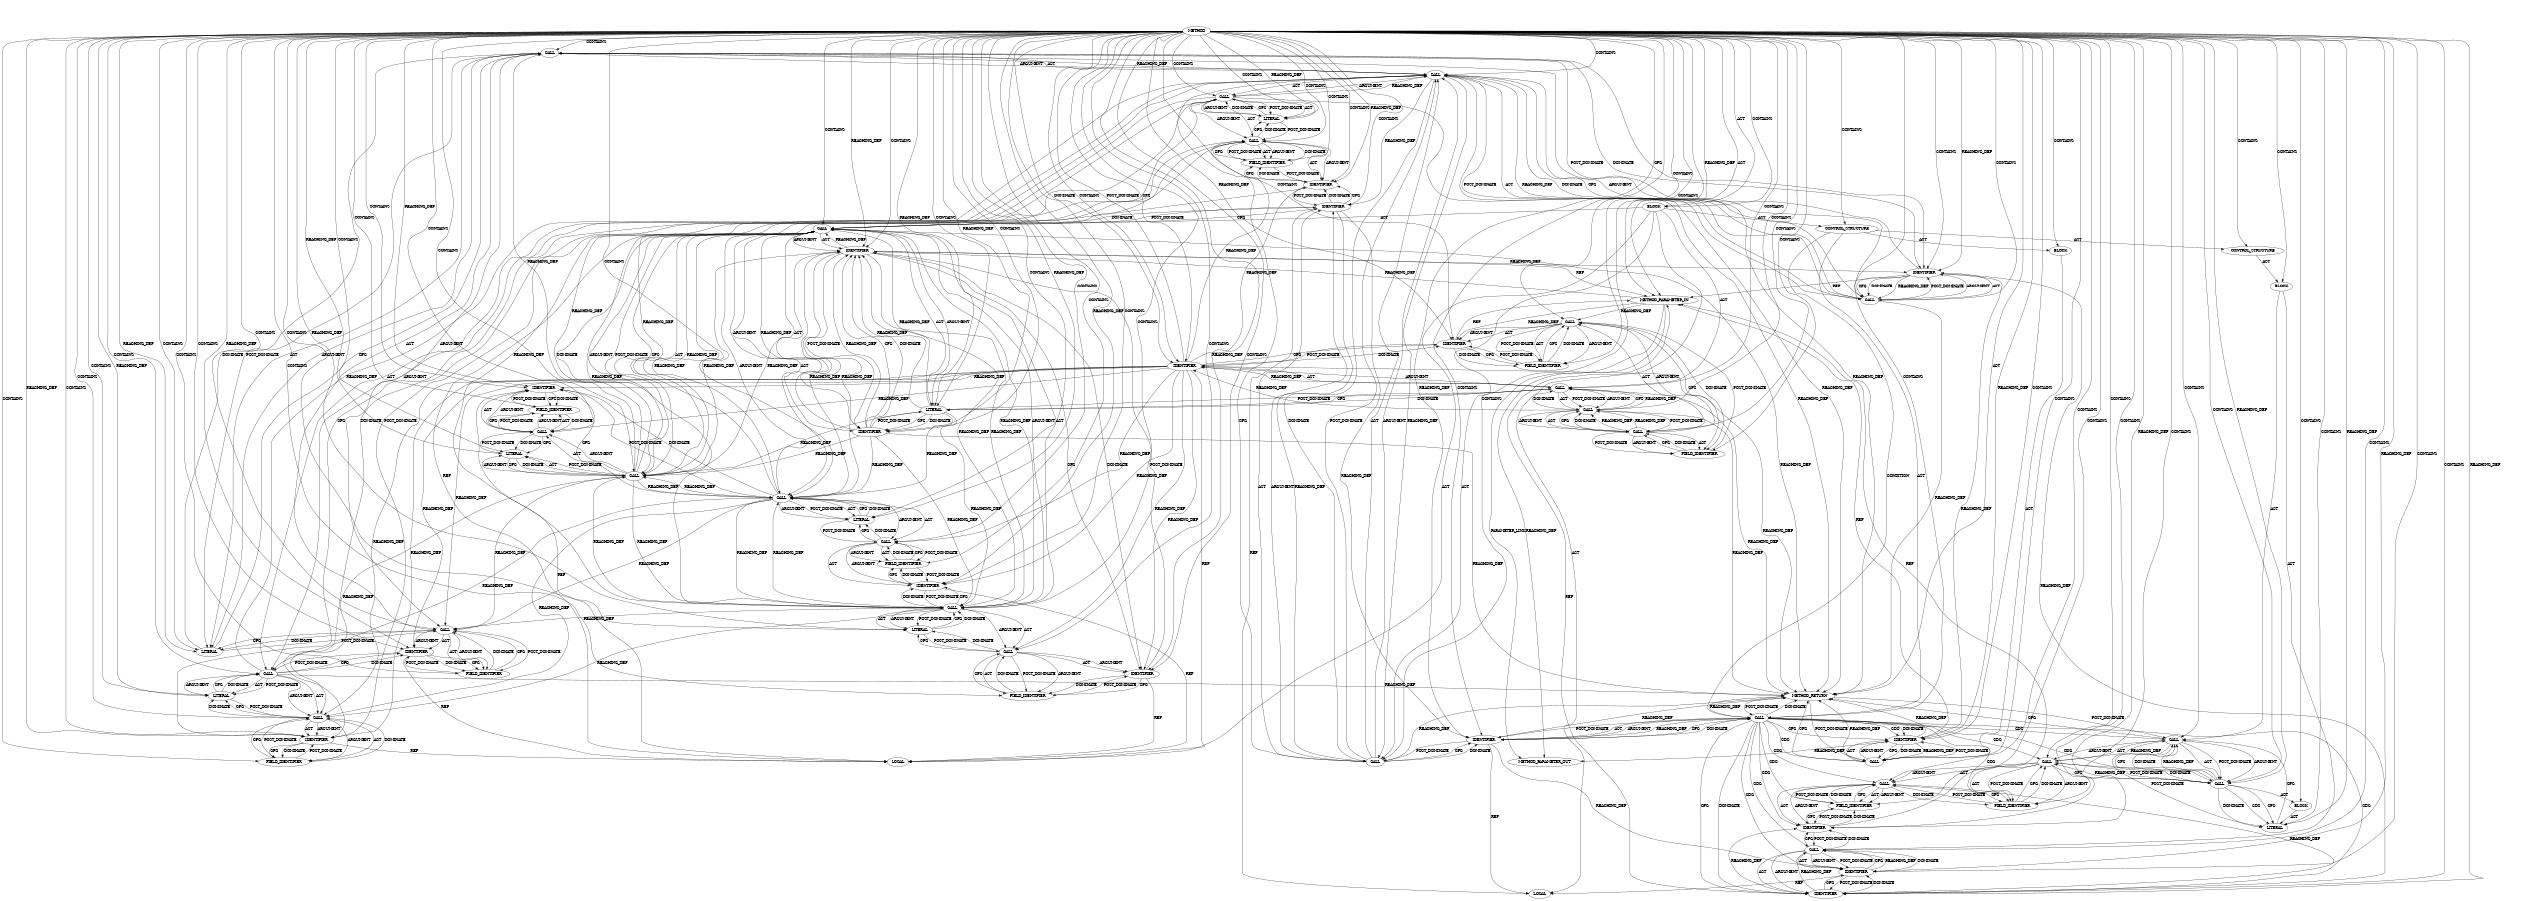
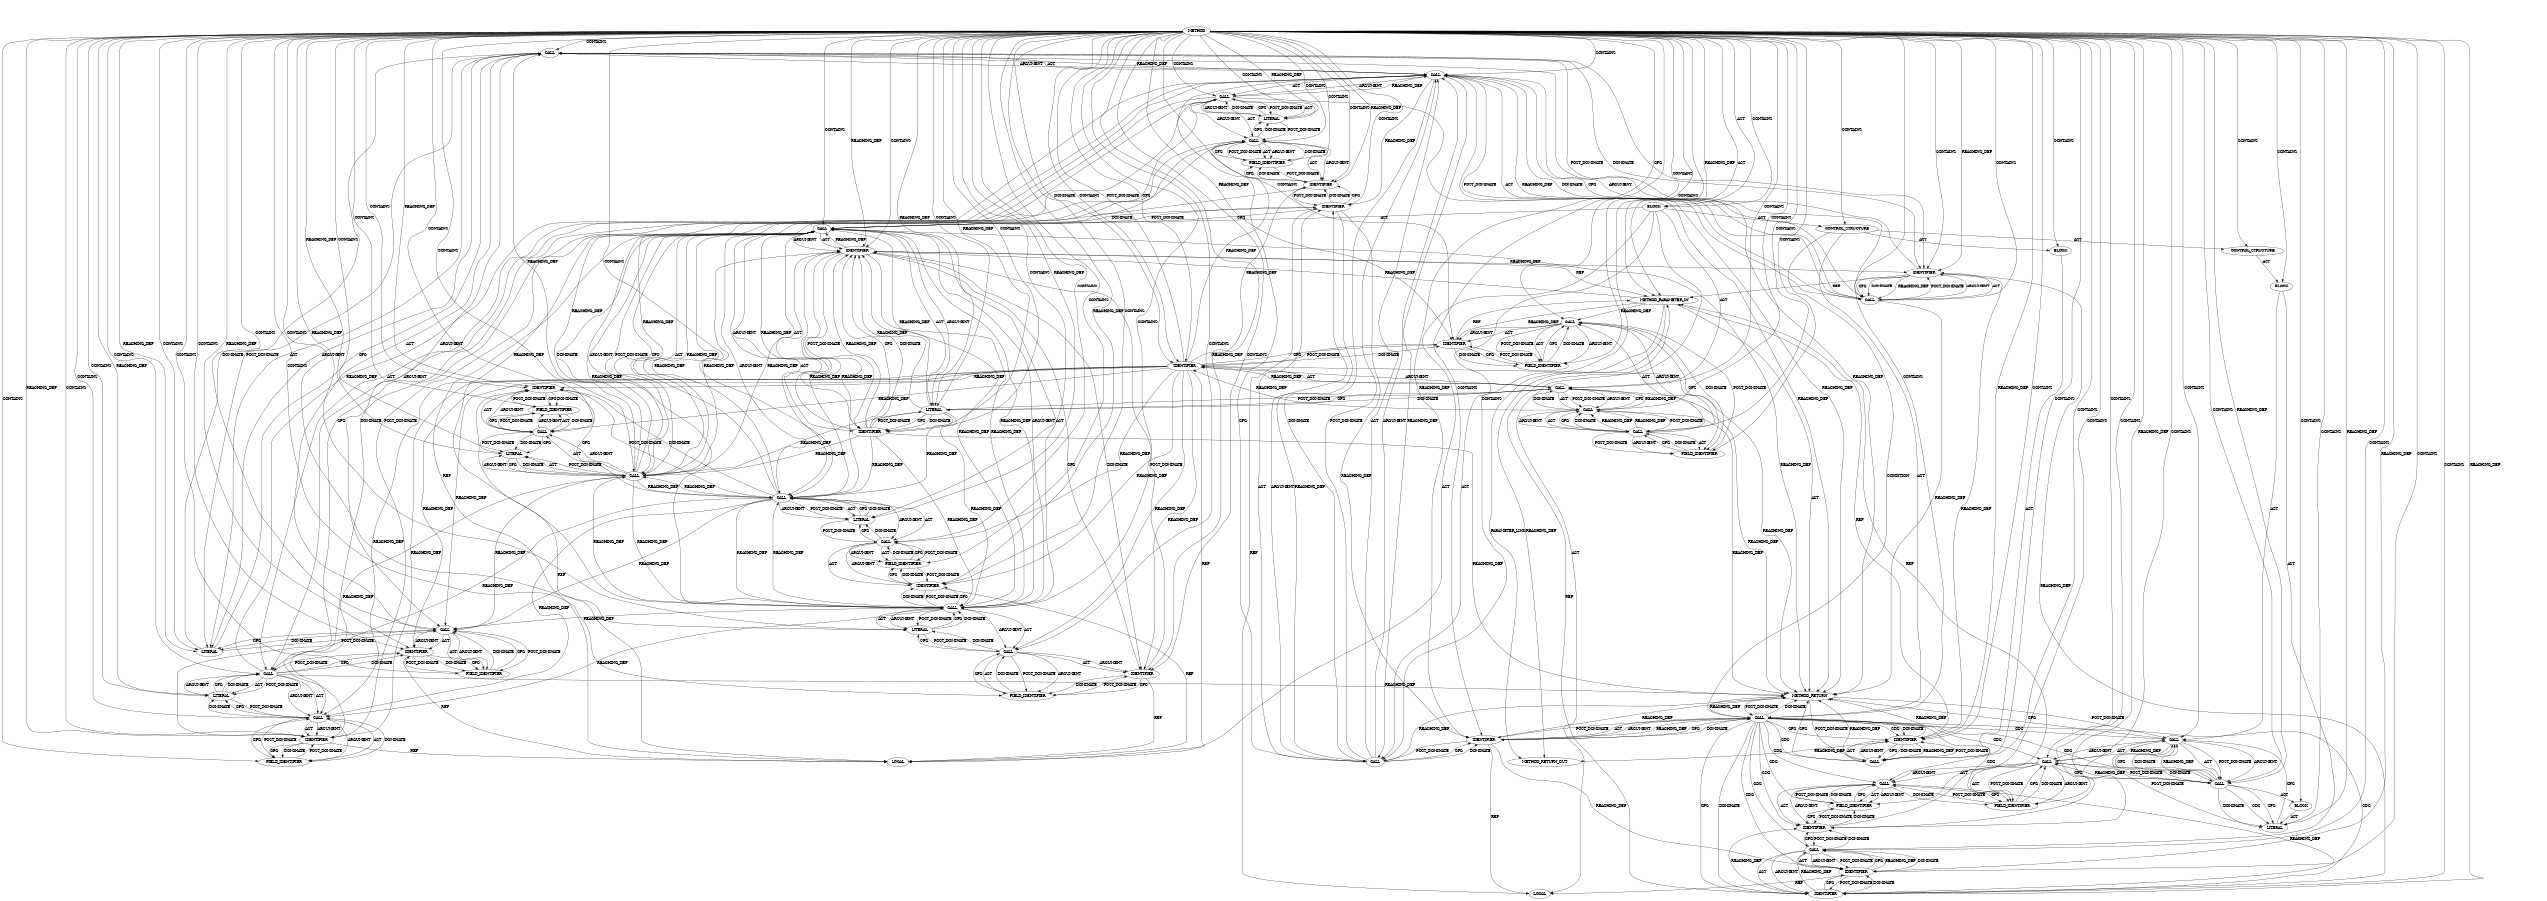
(2020, 43) -> (1812, 466)
(1544, 762) -> (1544, 762)
